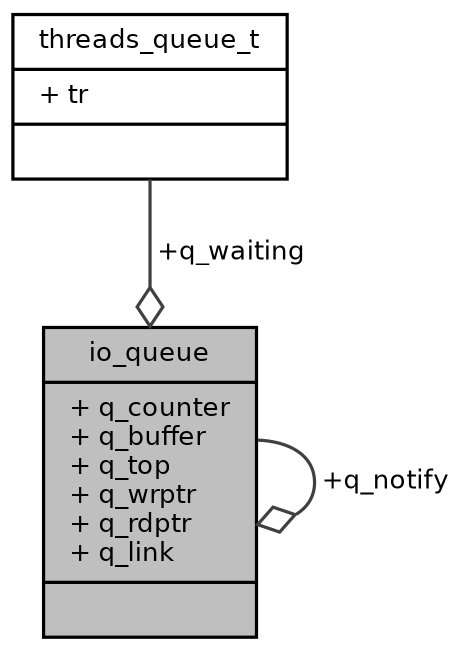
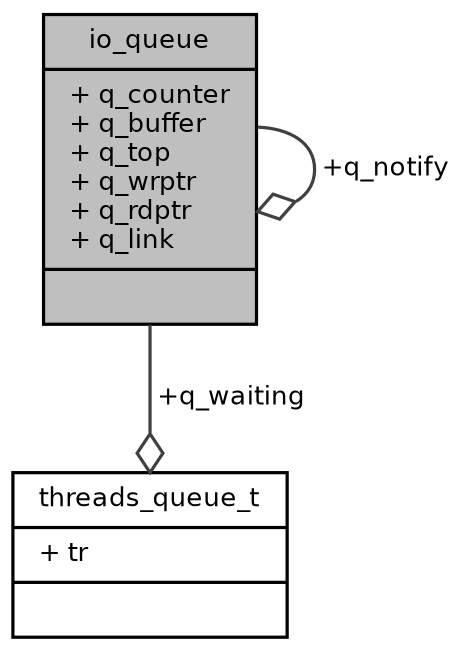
(150, 233) -> (150, 379)
